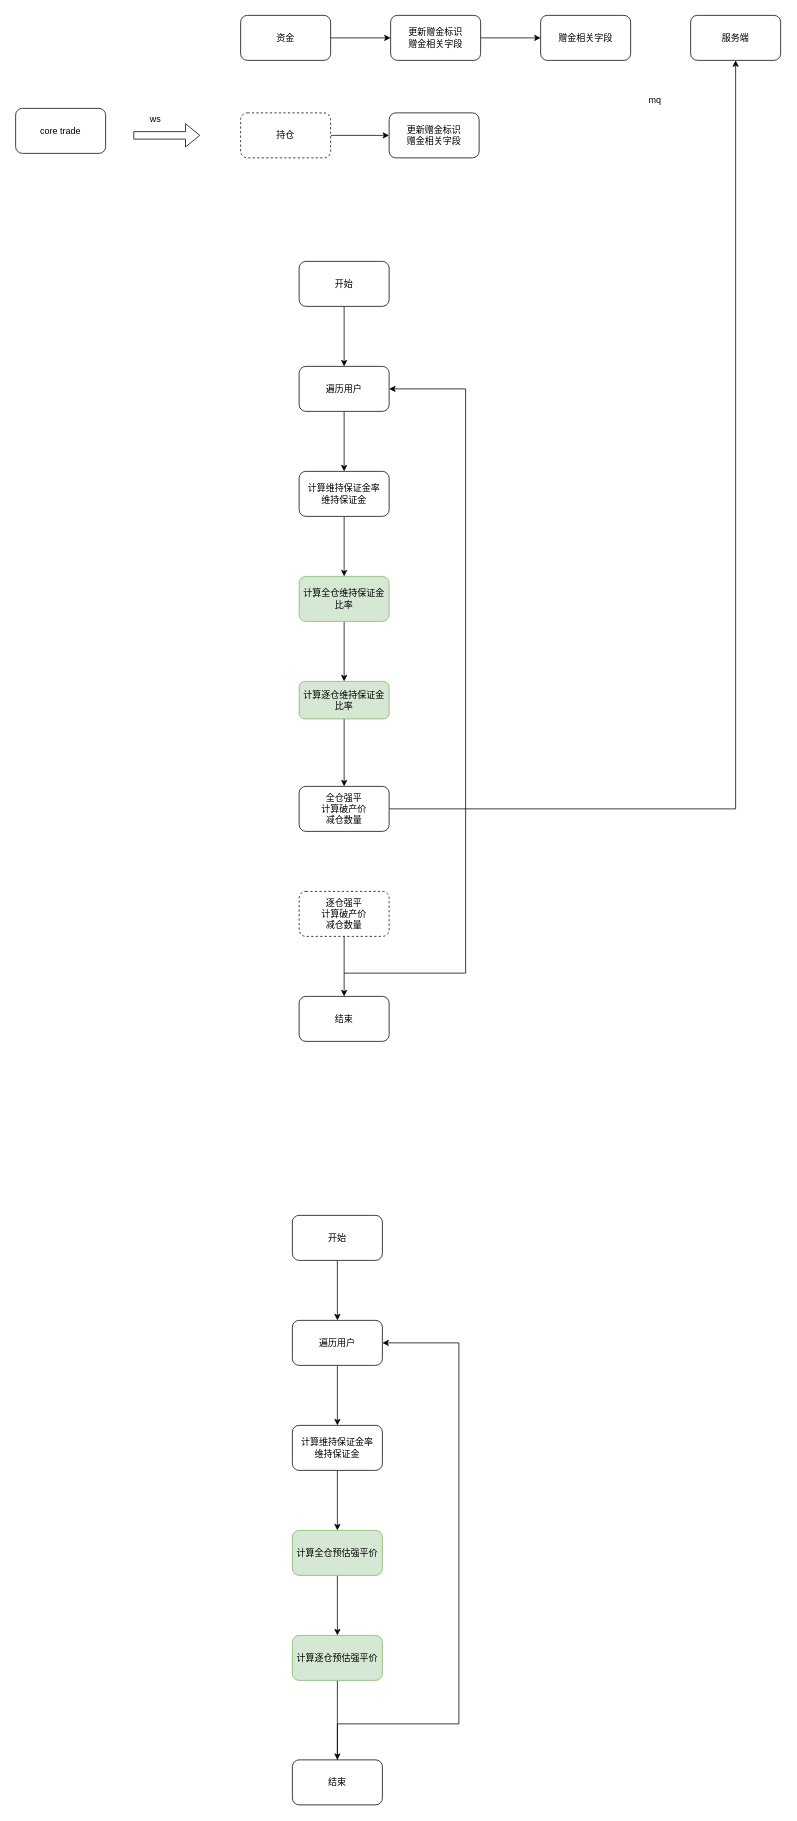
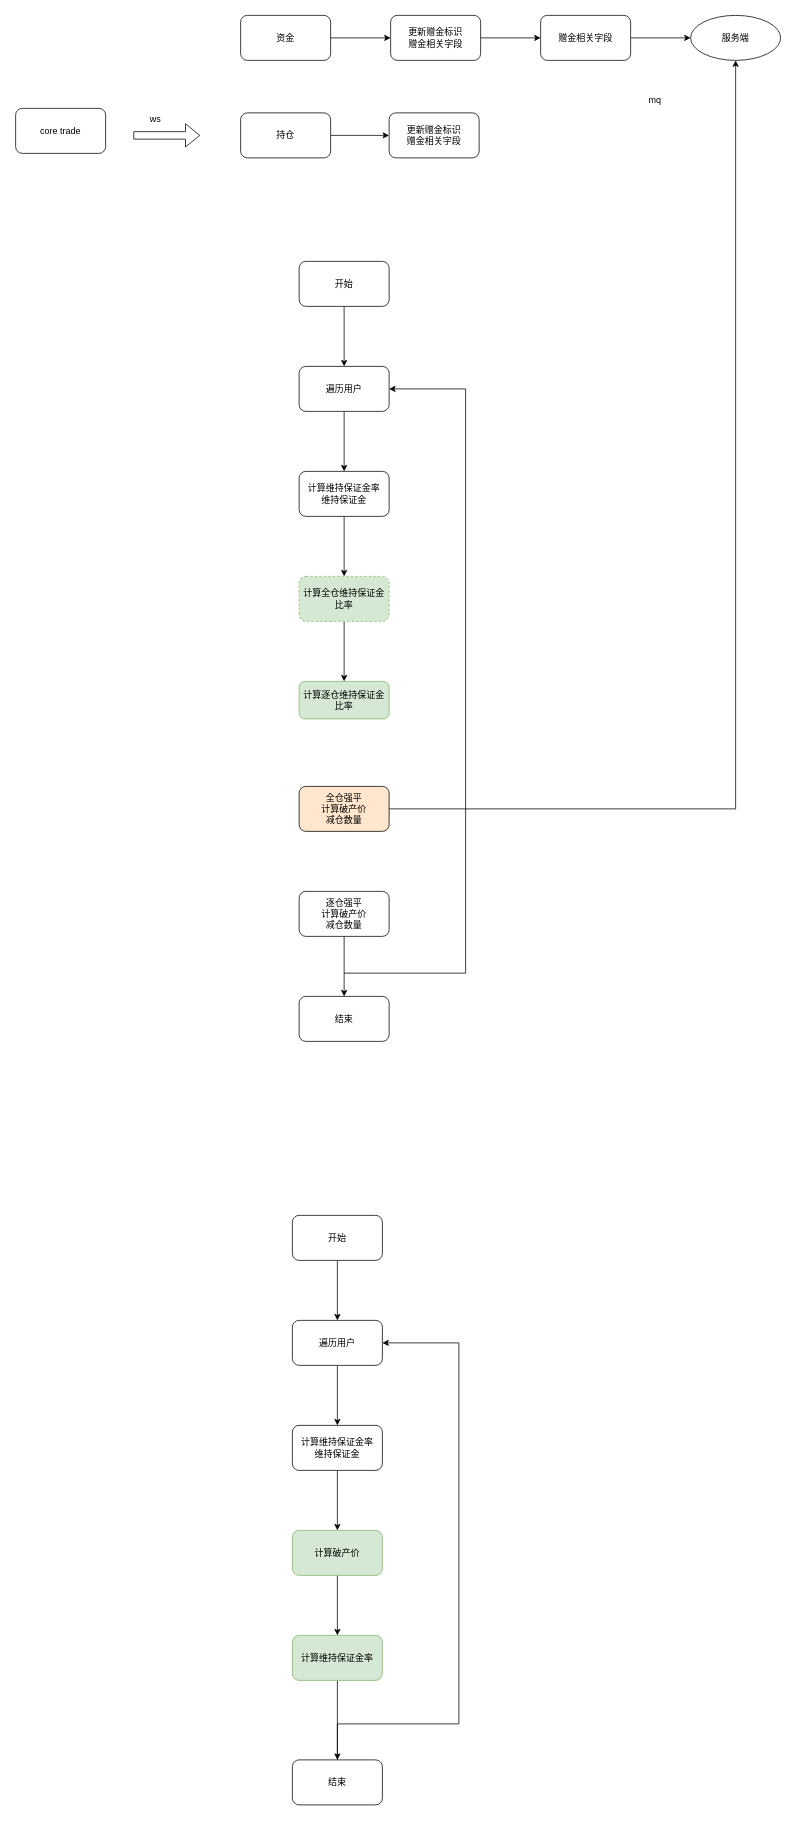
none -> (684, 38)
(735, 38) -> (735, 38)
(285, 135) -> (285, 135)
(344, 599) -> (344, 599)
(344, 780) -> none
(344, 809) -> (344, 809)
(344, 914) -> (344, 914)
(337, 1553) -> (337, 1553)
(337, 1658) -> (337, 1658)
